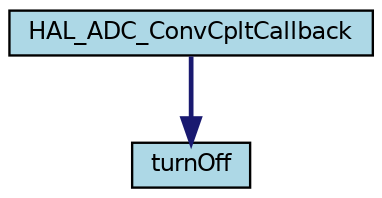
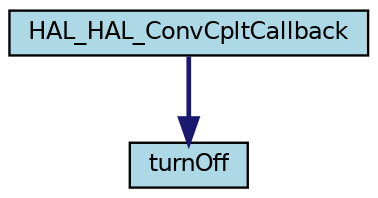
(191, 33) -> (189, 33)
